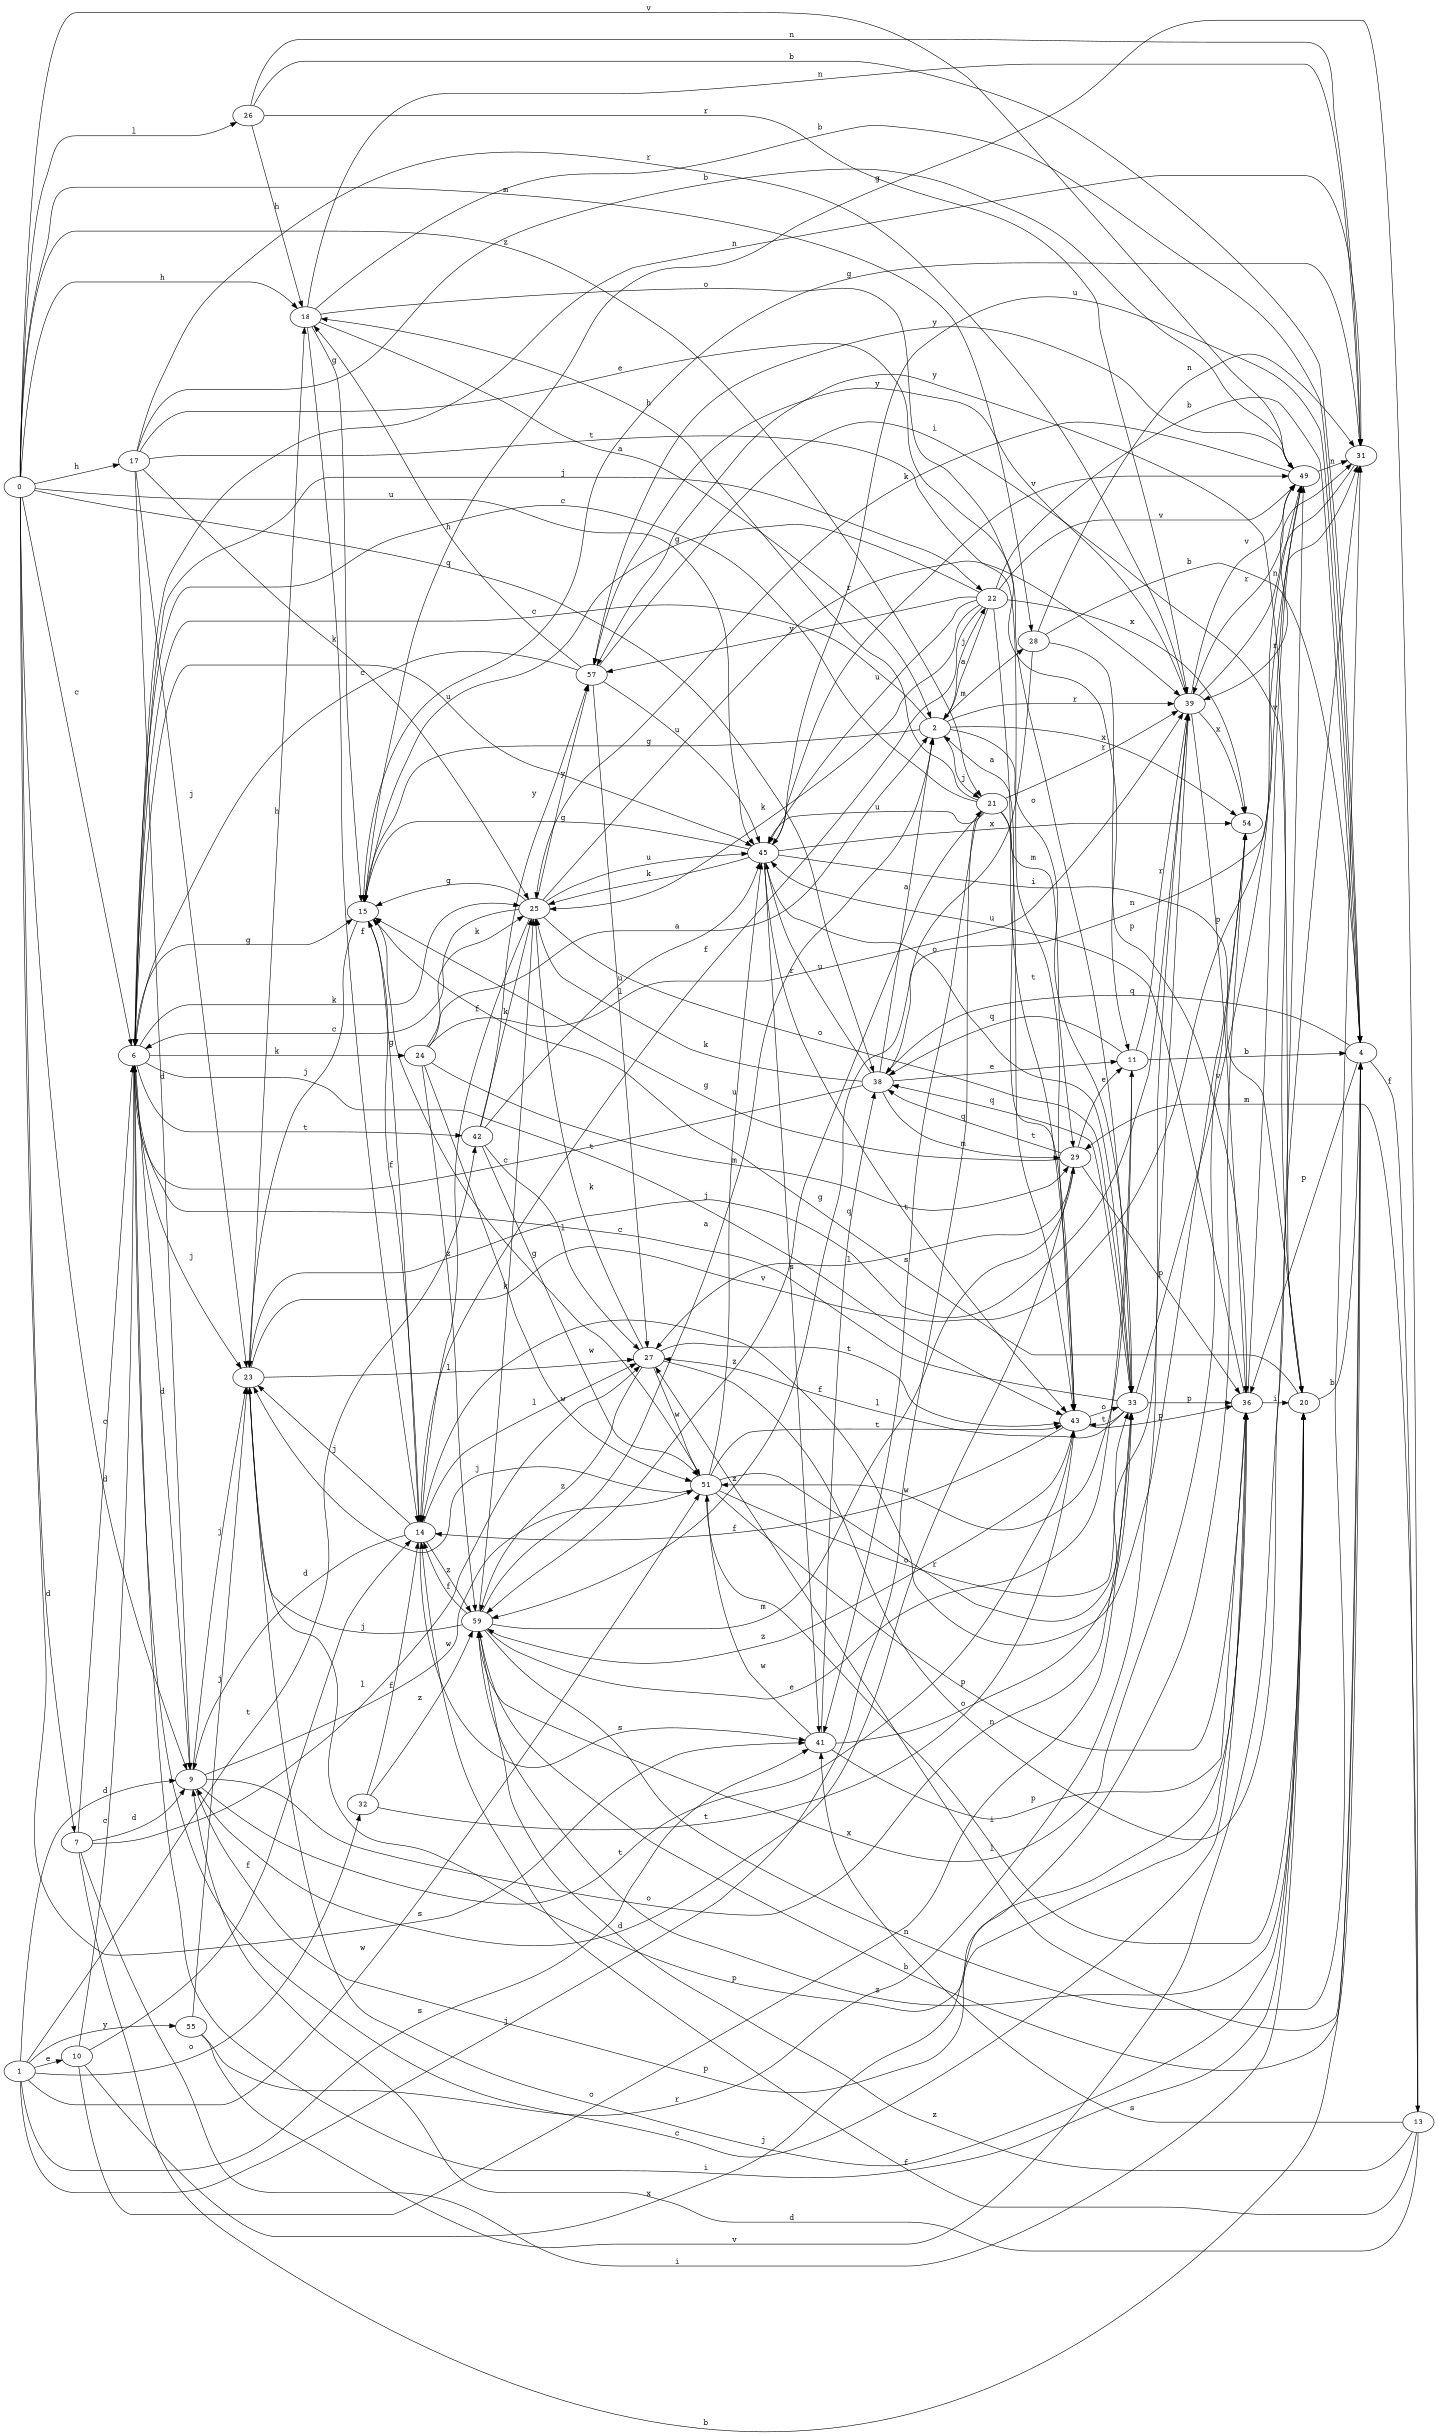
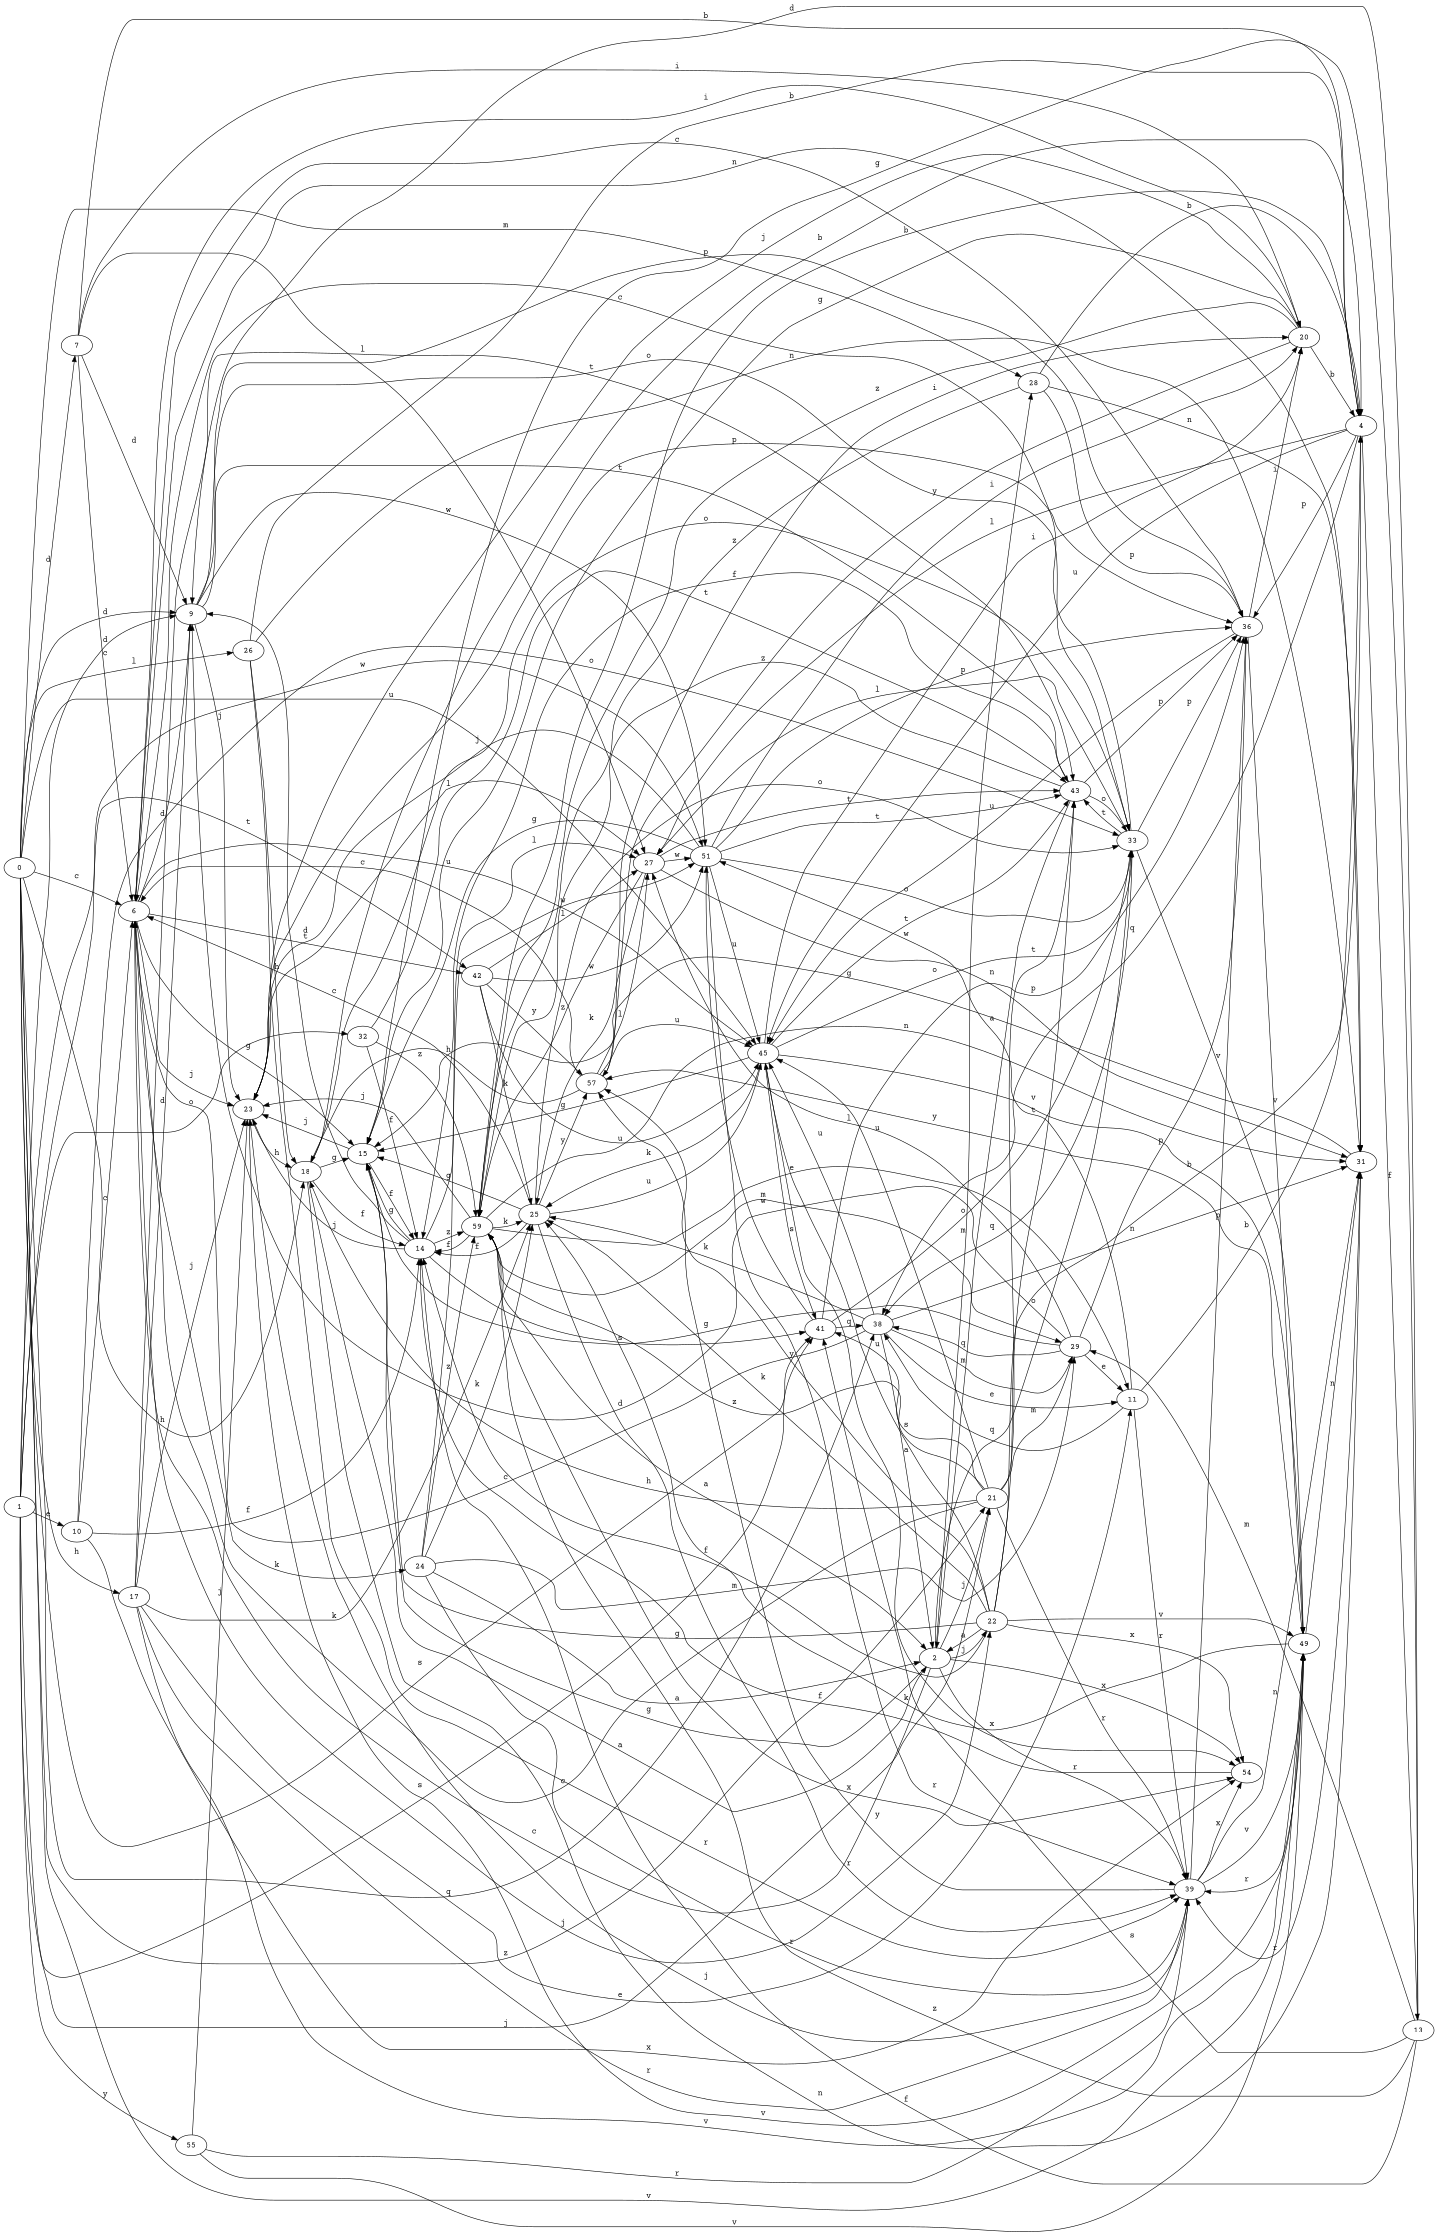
(706, 178) -> (706, 2121)
(348, 1005) -> none
(622, 1169) -> none
